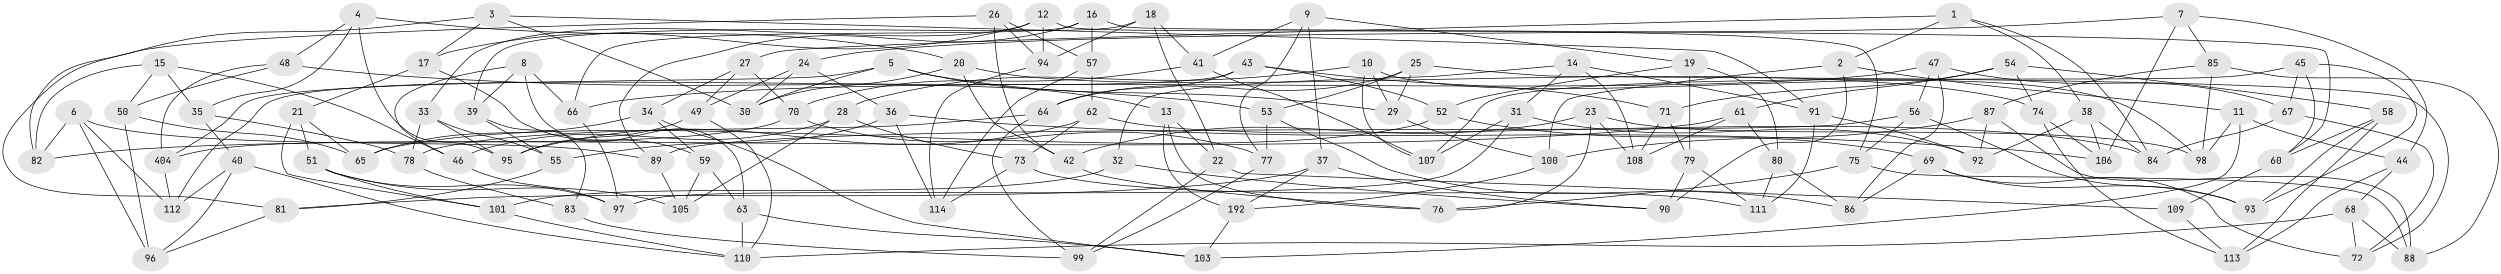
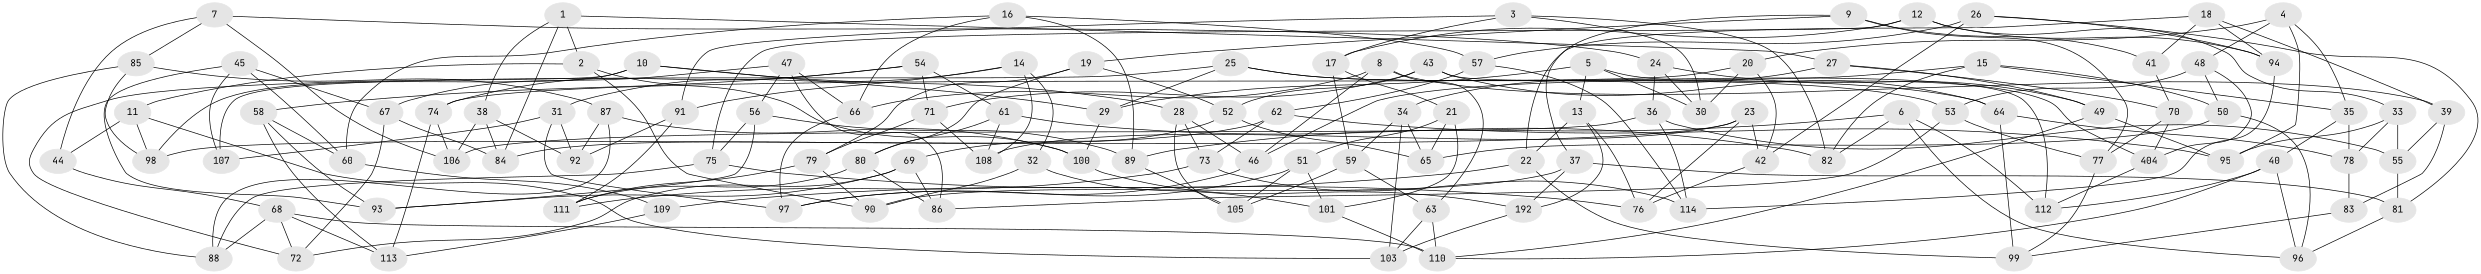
(1309, 107) -> none
(2315, 207) -> (333, 235)
